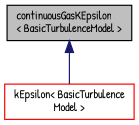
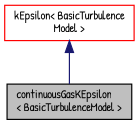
(69, 68) -> (69, 68)
